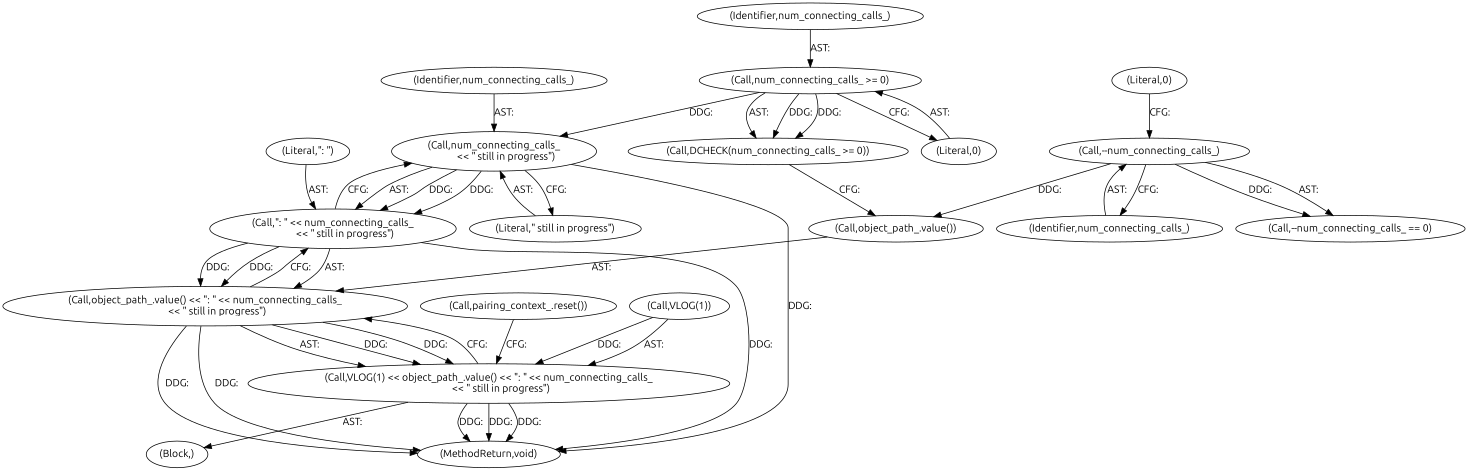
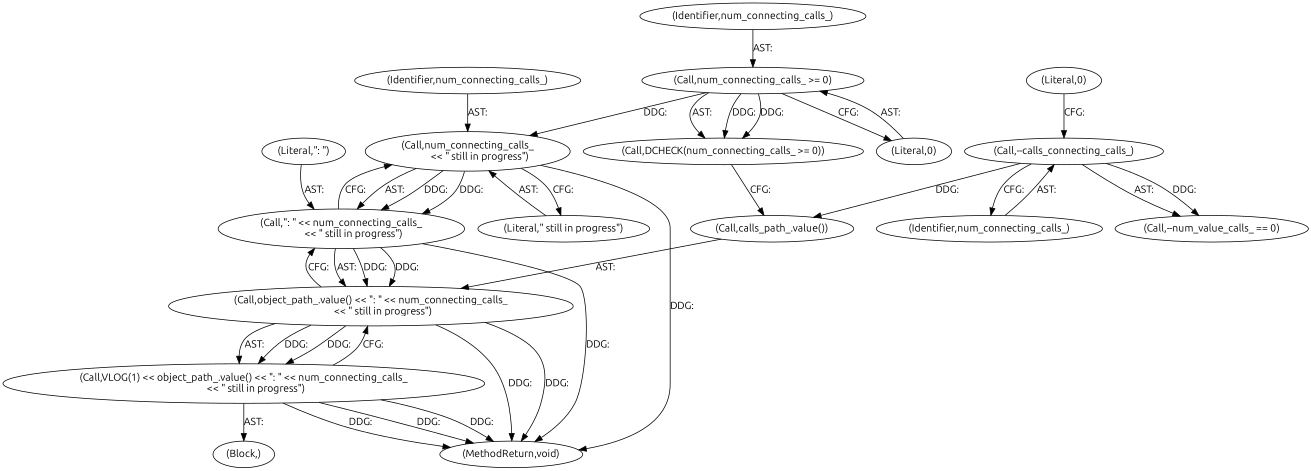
(1149, 151) -> (1064, 151)
(896, 229) -> (772, 229)
(1350, 229) -> (1212, 229)
(518, 306) -> none
(680, 306) -> none
